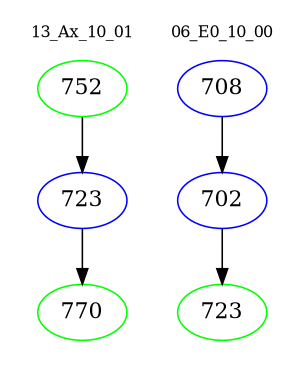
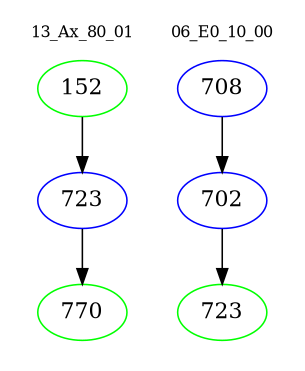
(82, 33) -> (82, 33)
(82, 89) -> (82, 89)
